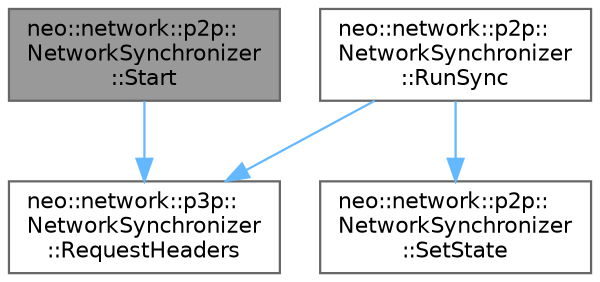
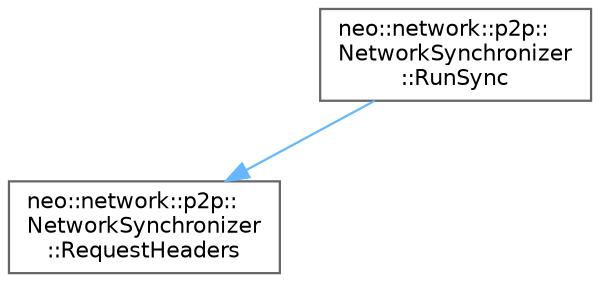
(144, 55) -> none
(144, 227) -> (144, 227)
(456, 227) -> none
